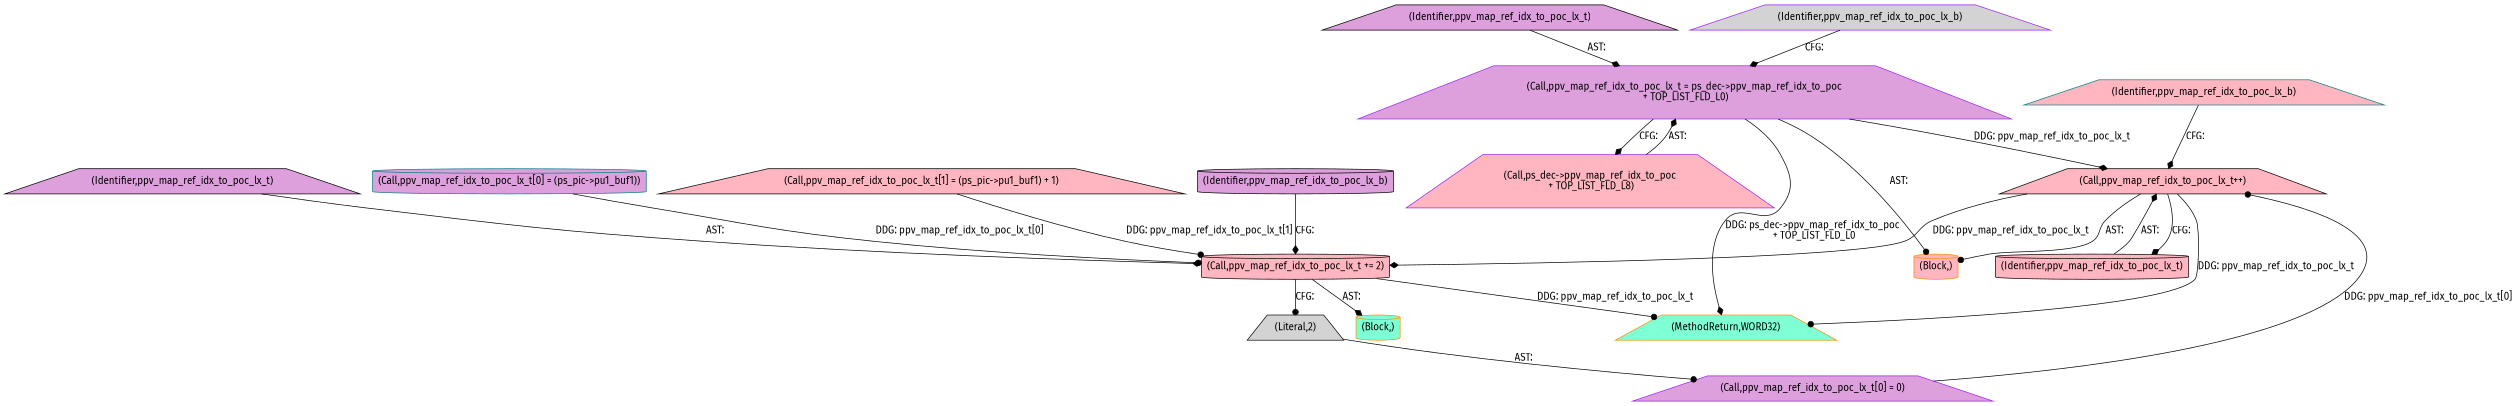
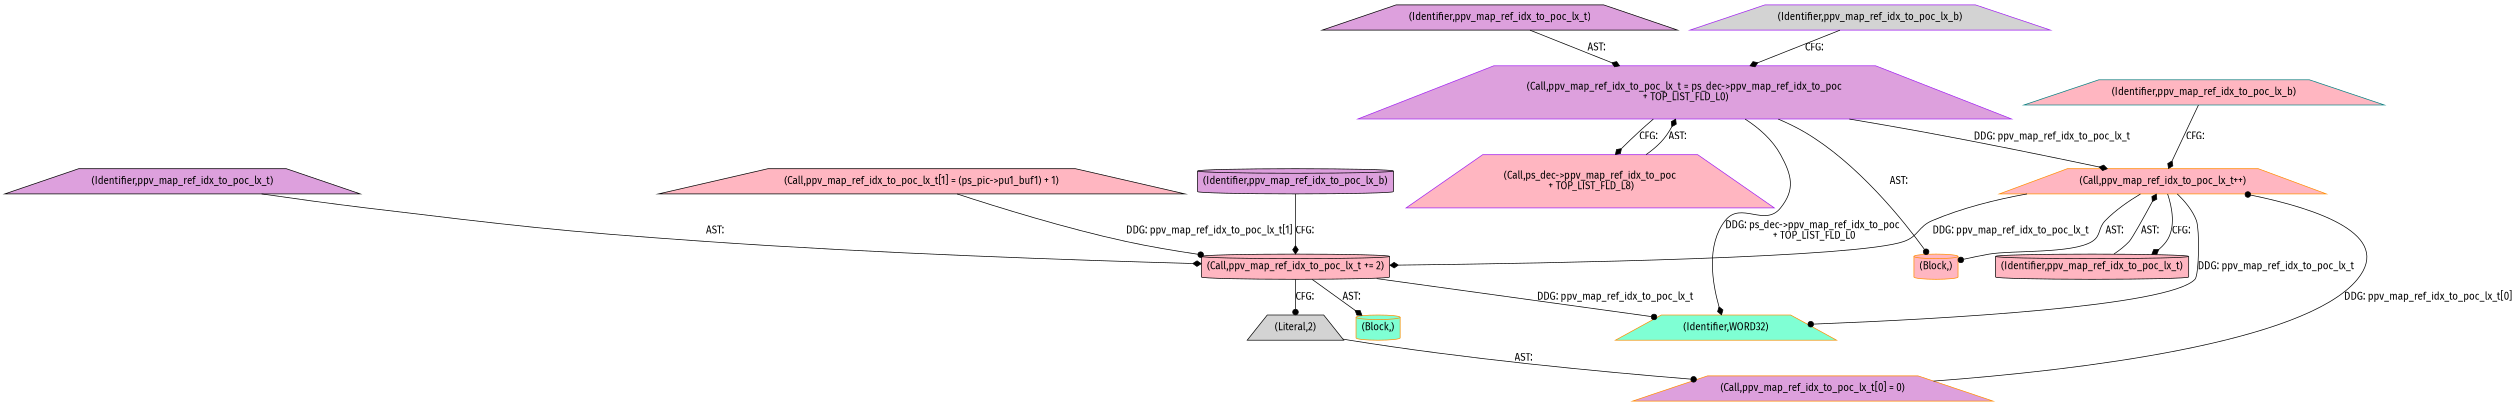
(509, 181) -> none
(2163, 181) -> (2163, 181)
(1726, 328) -> (1726, 328)
(1813, 388) -> (1813, 388)
